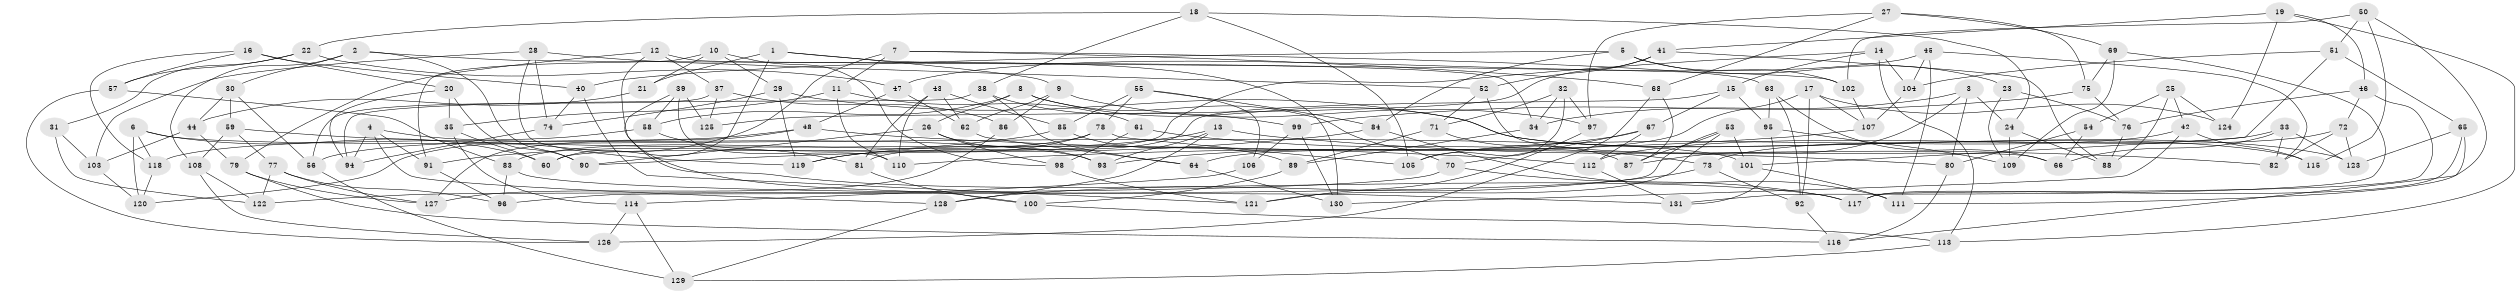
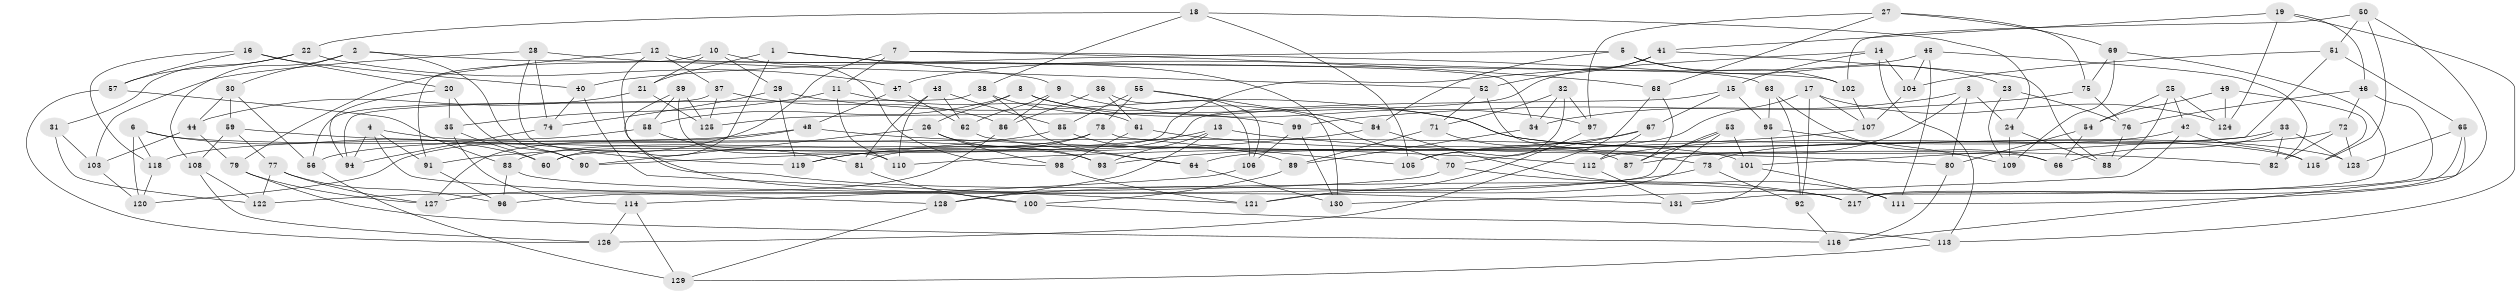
none -> (1101, 89)
none -> (2225, 89)
none -> (672, 106)
(1855, 204) -> (1855, 204)
